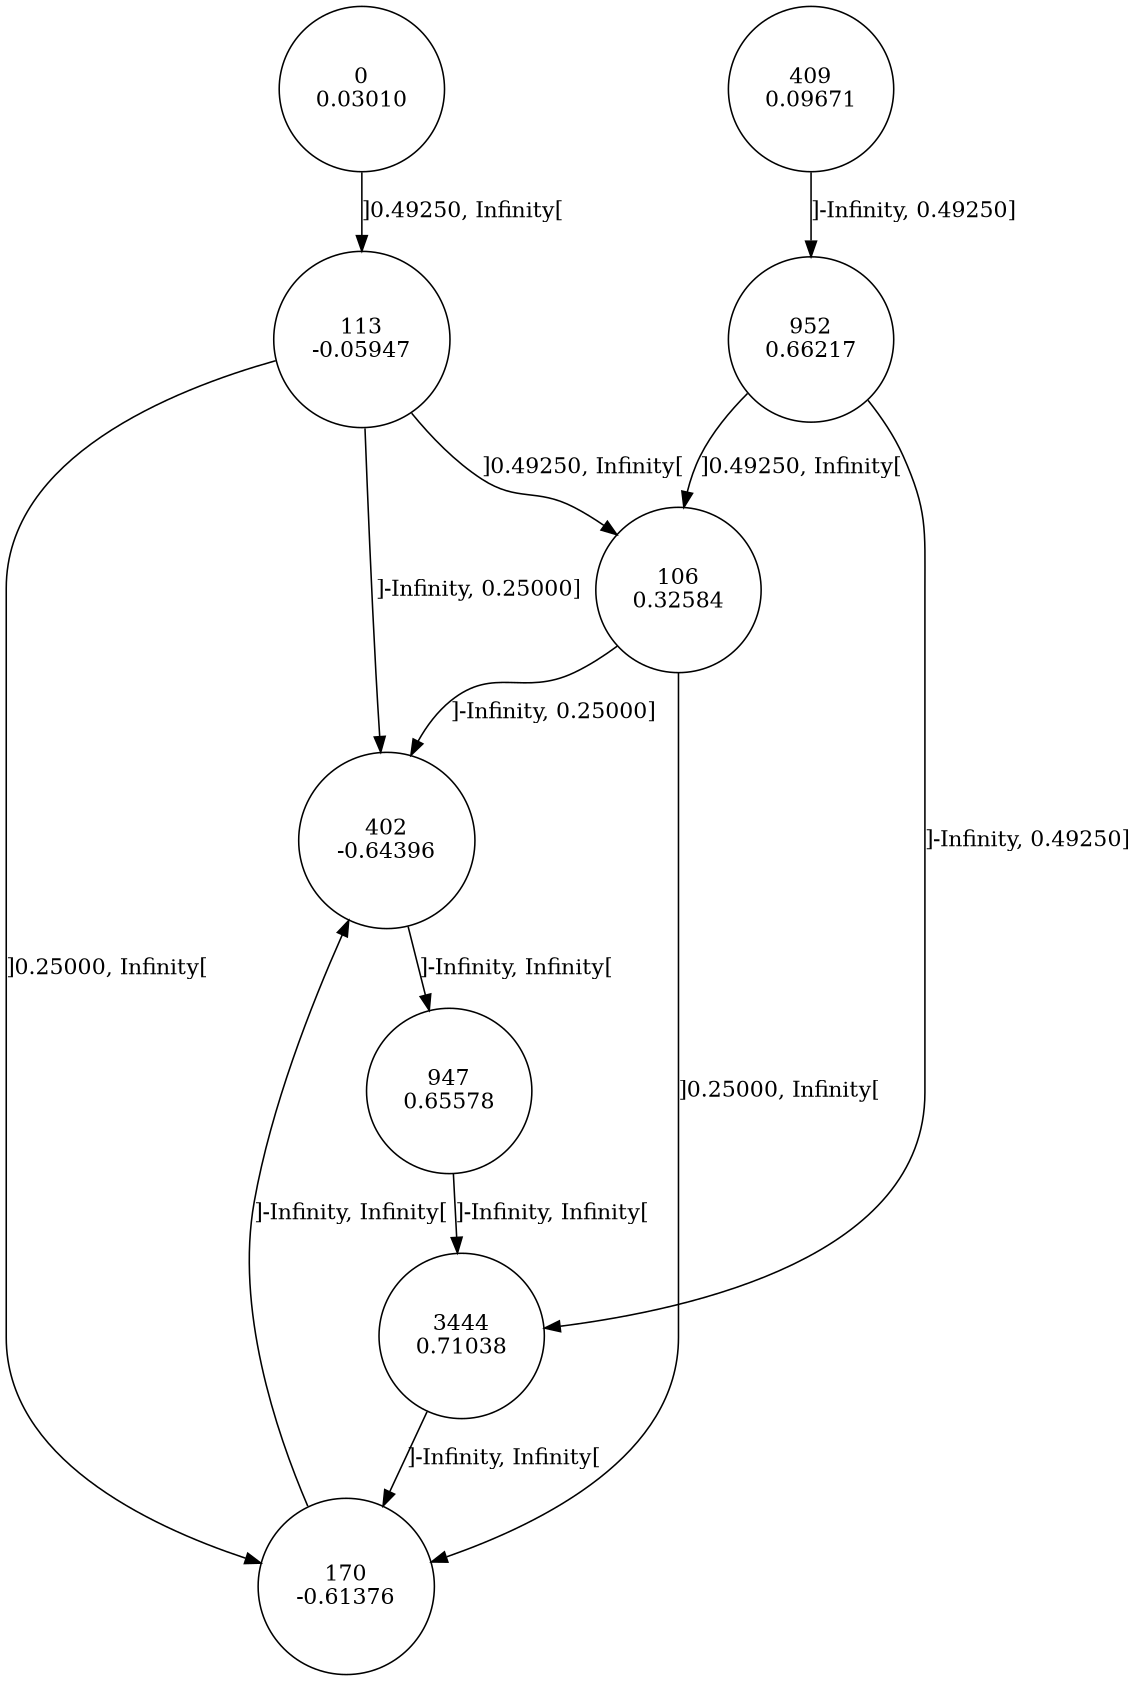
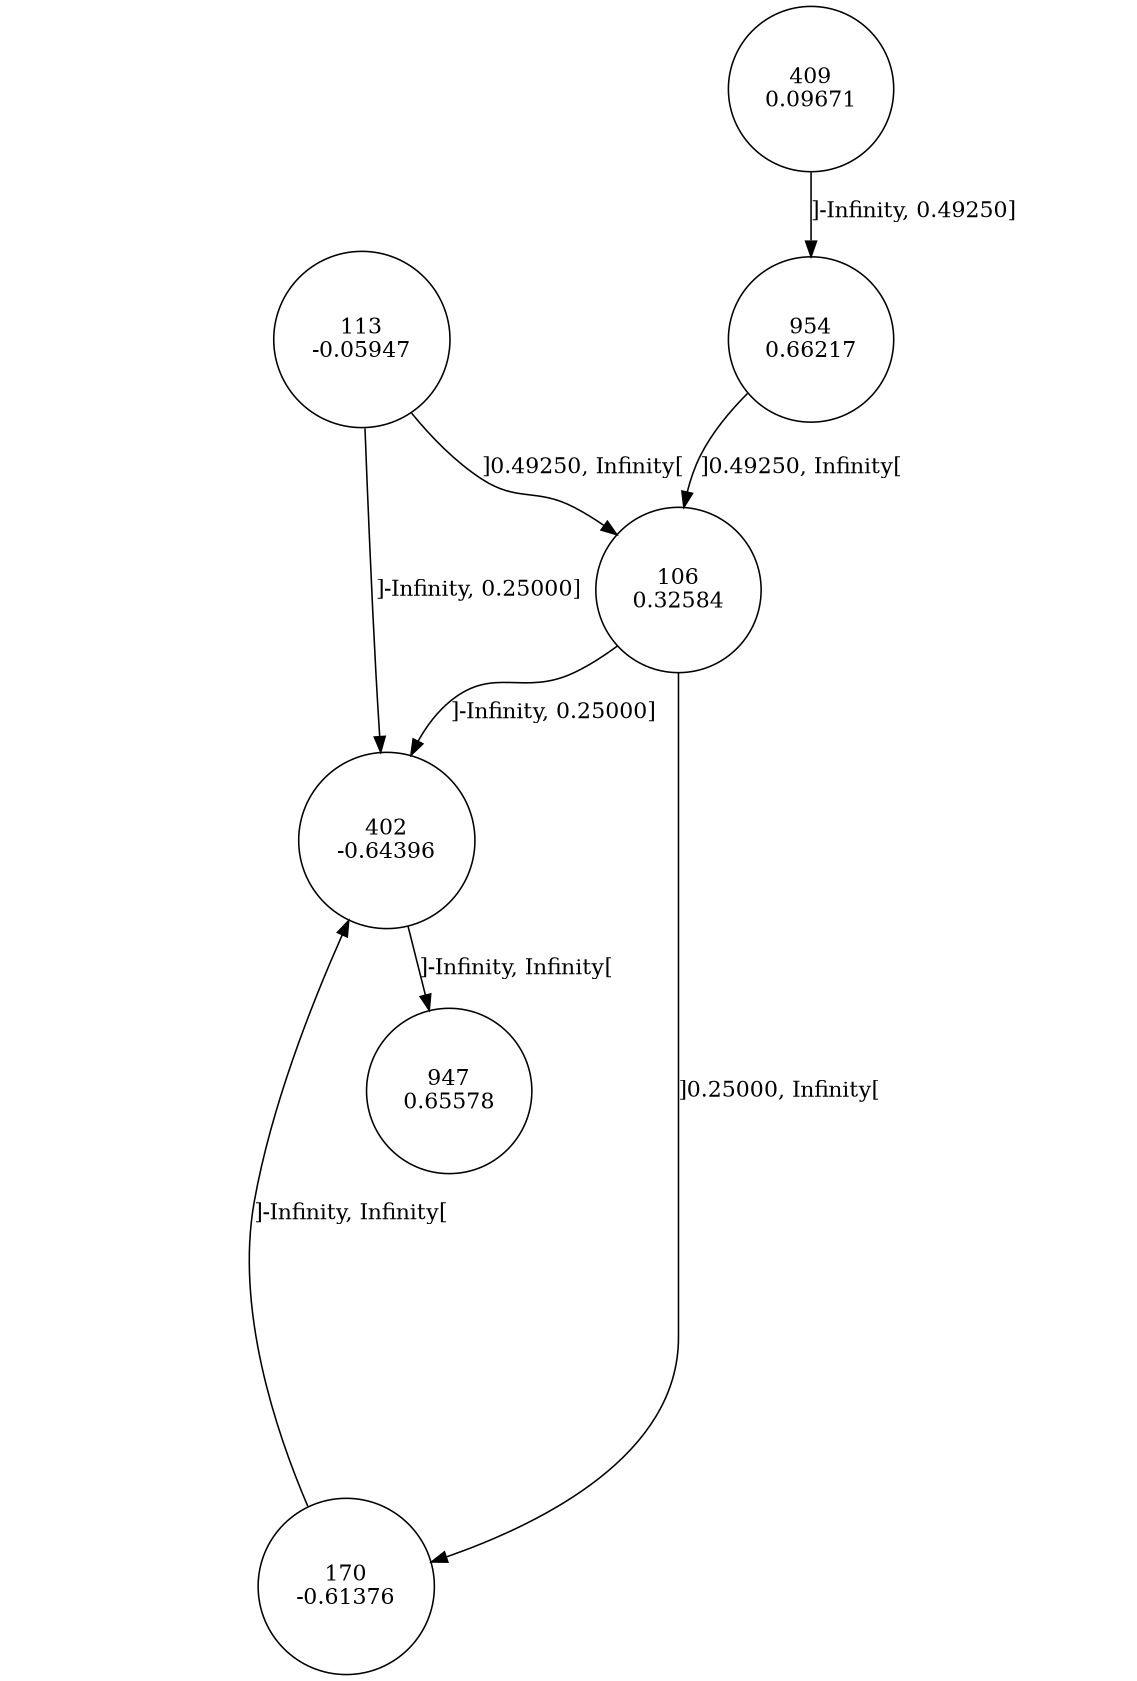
(362, 89) -> none
(811, 339) -> (811, 339)
(6, 948) -> none
(462, 1336) -> none
